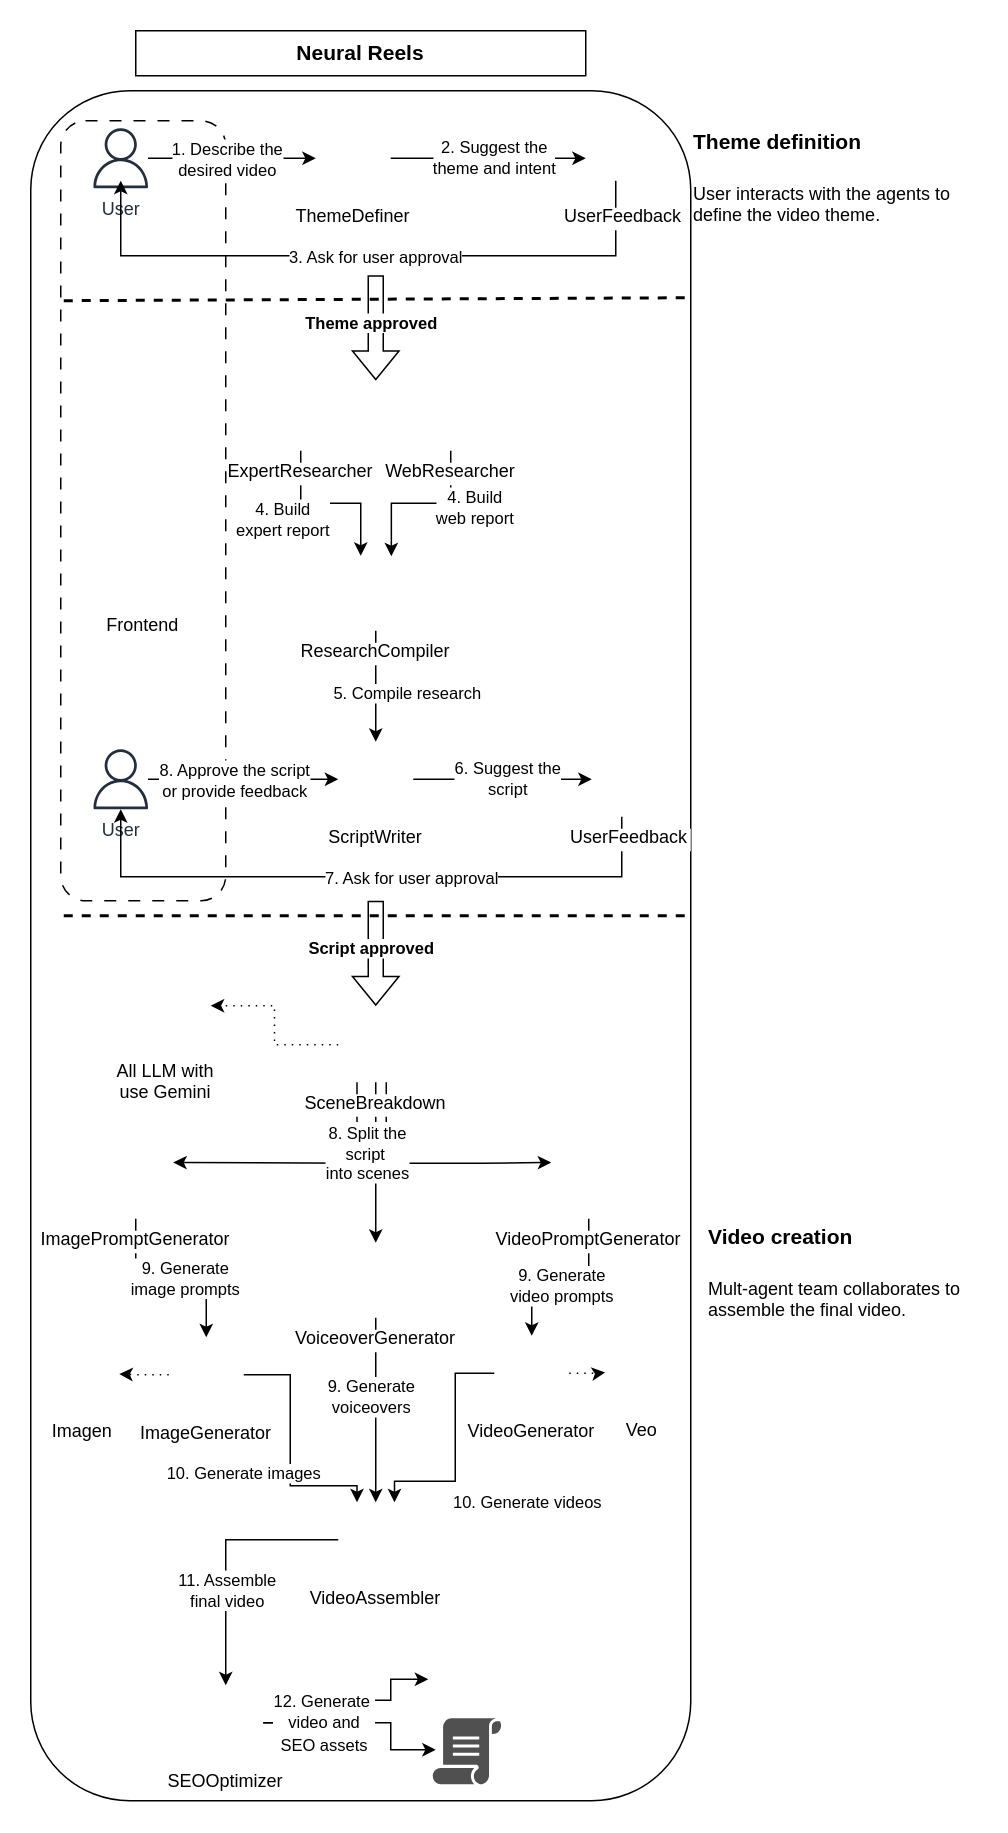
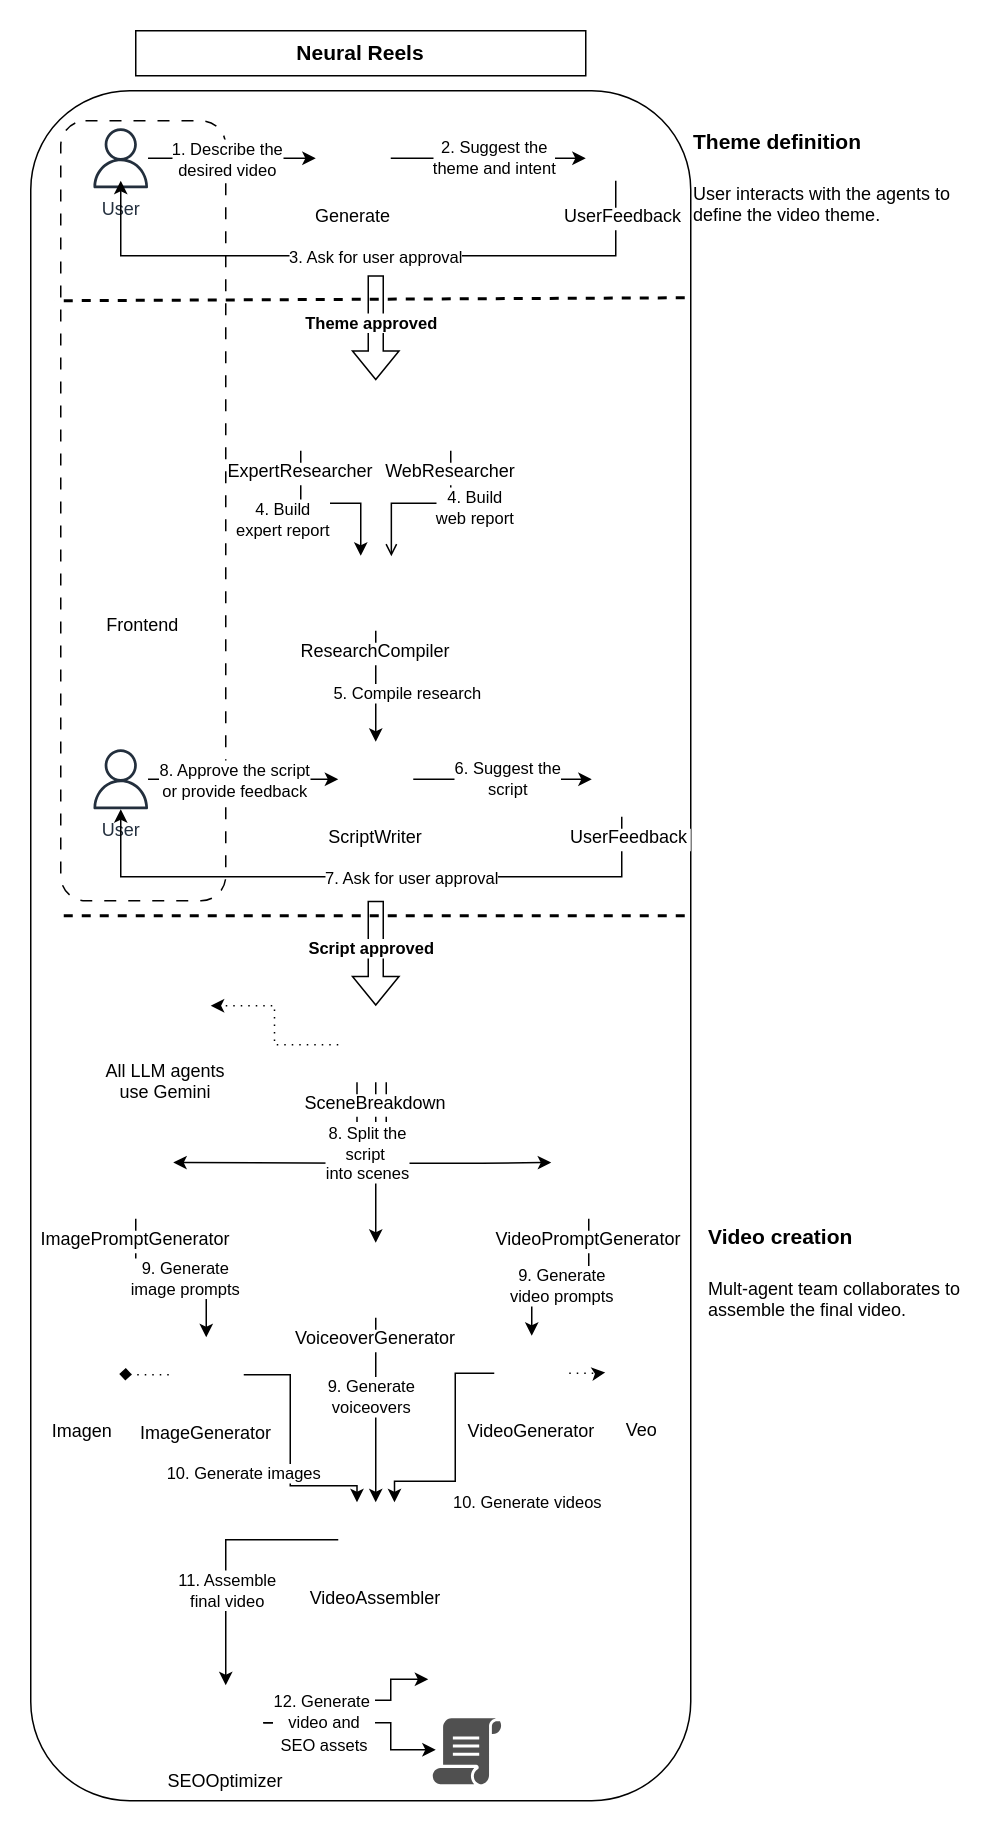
(353, 216) -> (353, 216)
(391, 545) -> (391, 547)
(165, 1071) -> (165, 1071)
(131, 1374) -> (132, 1374)
